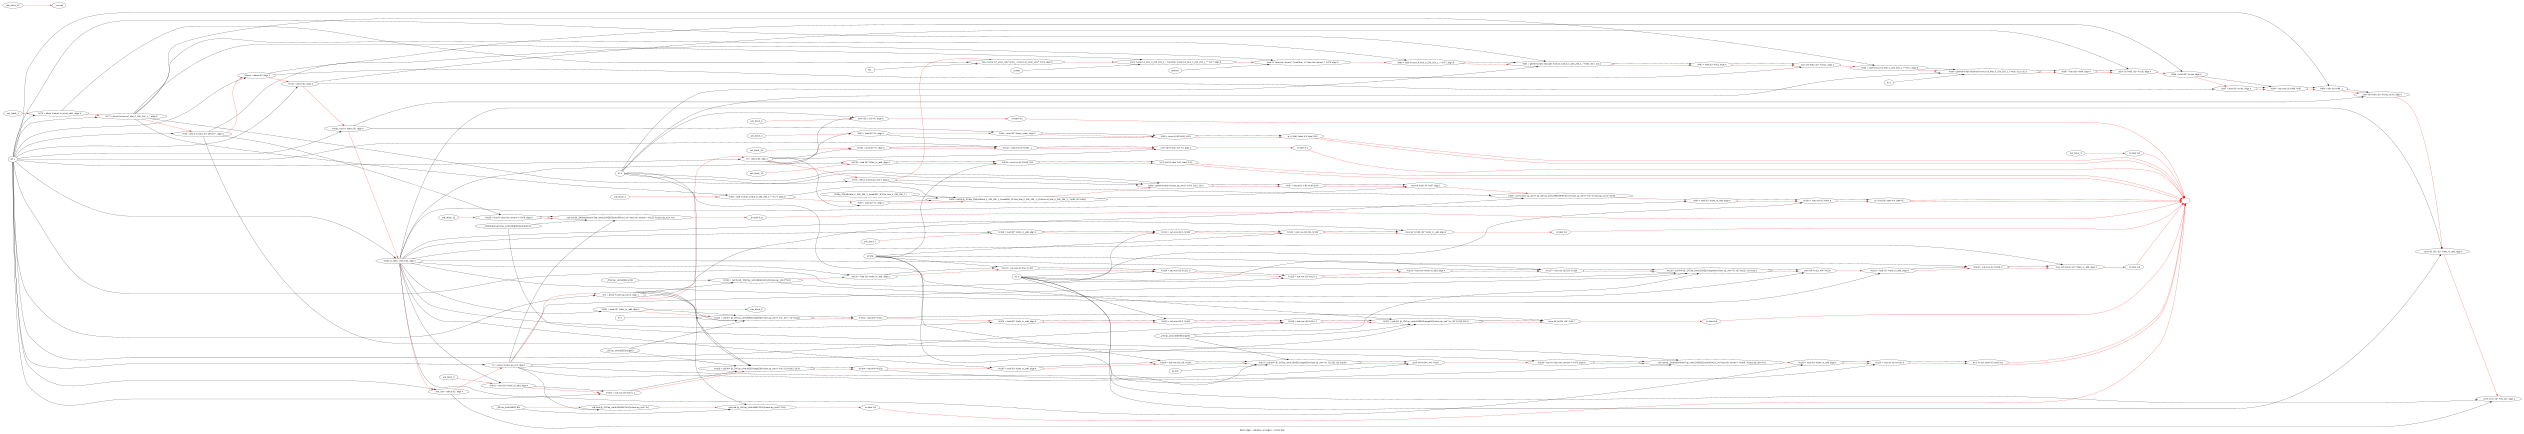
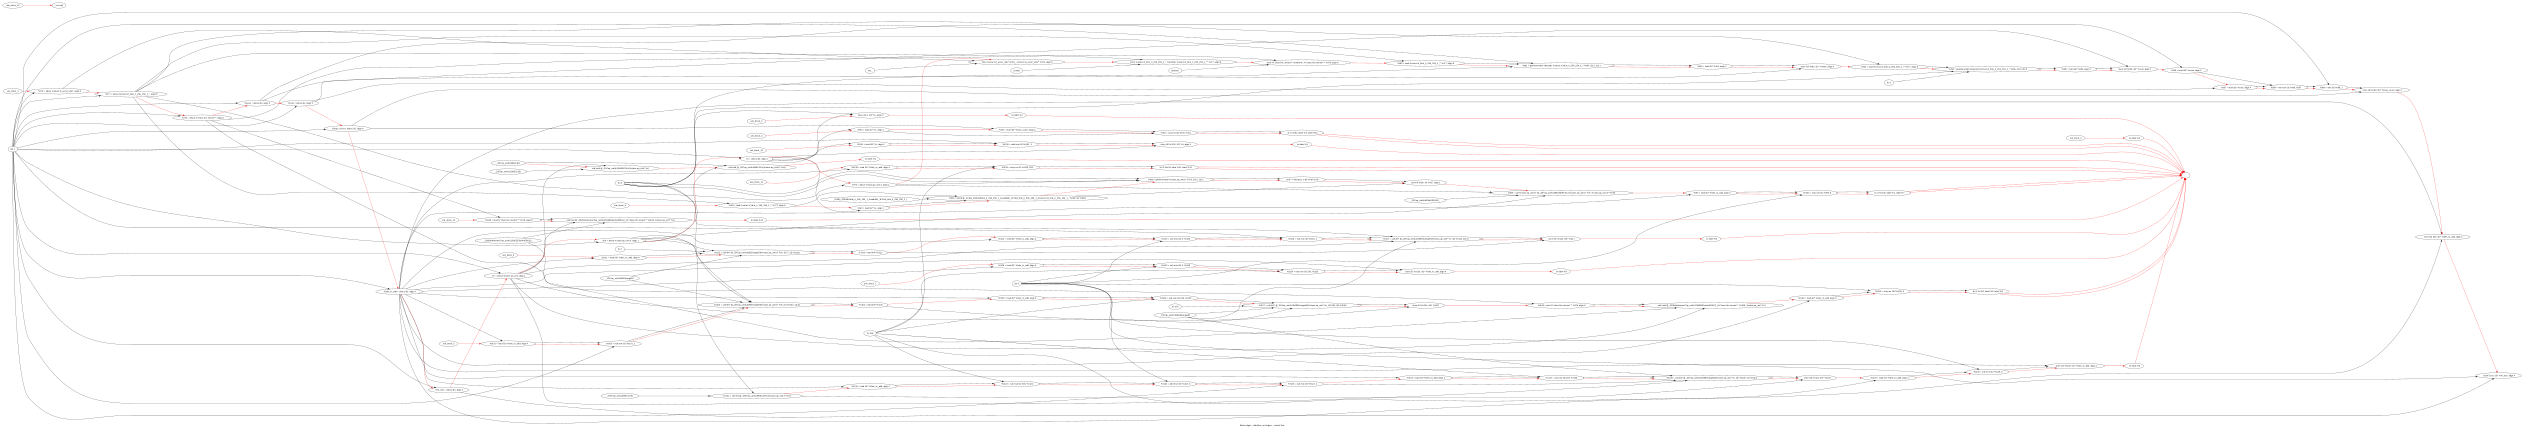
none -> (508, 172)
none -> (1425, 200)
(699, 309) -> (555, 256)
